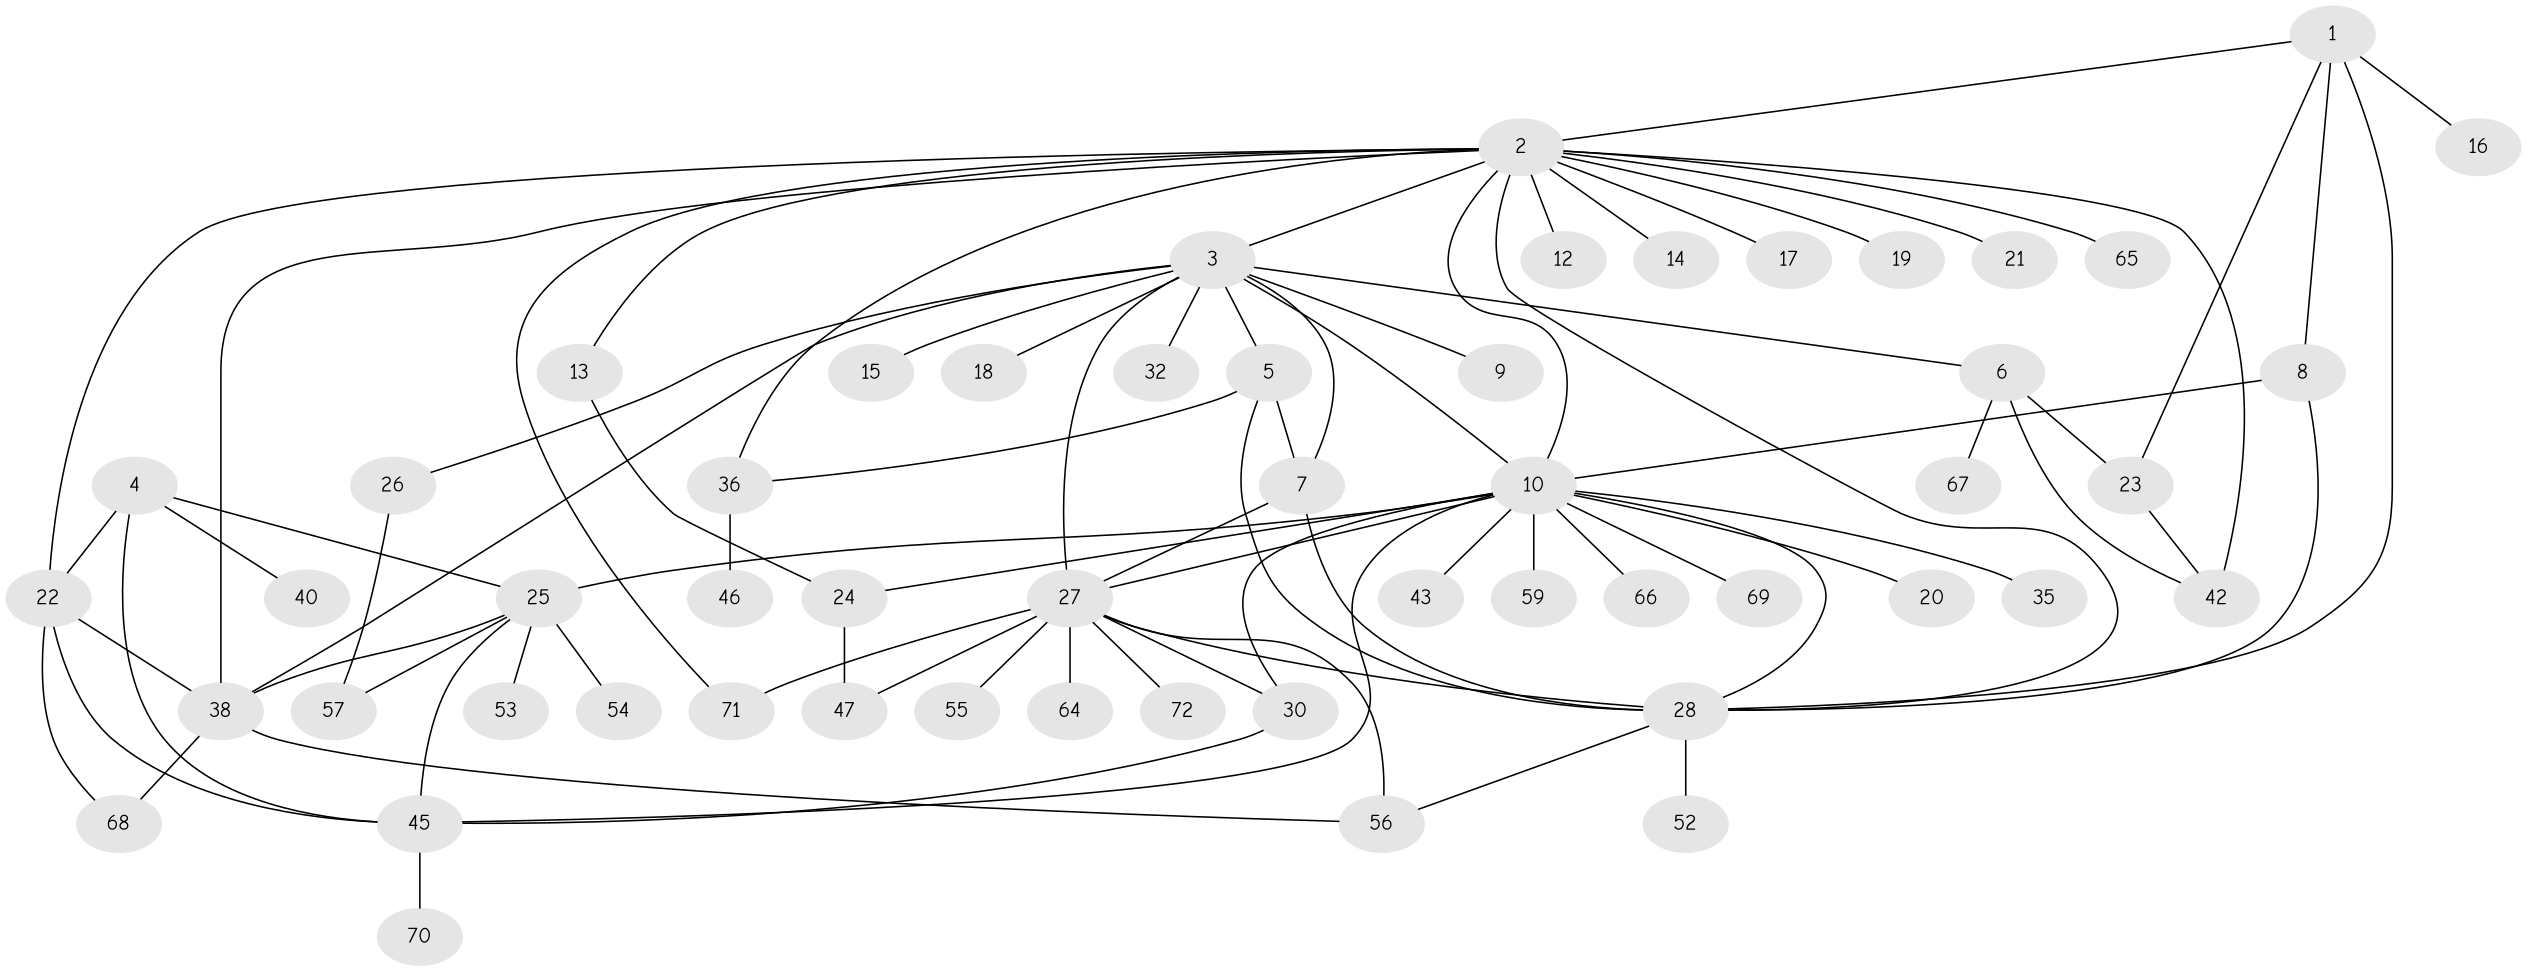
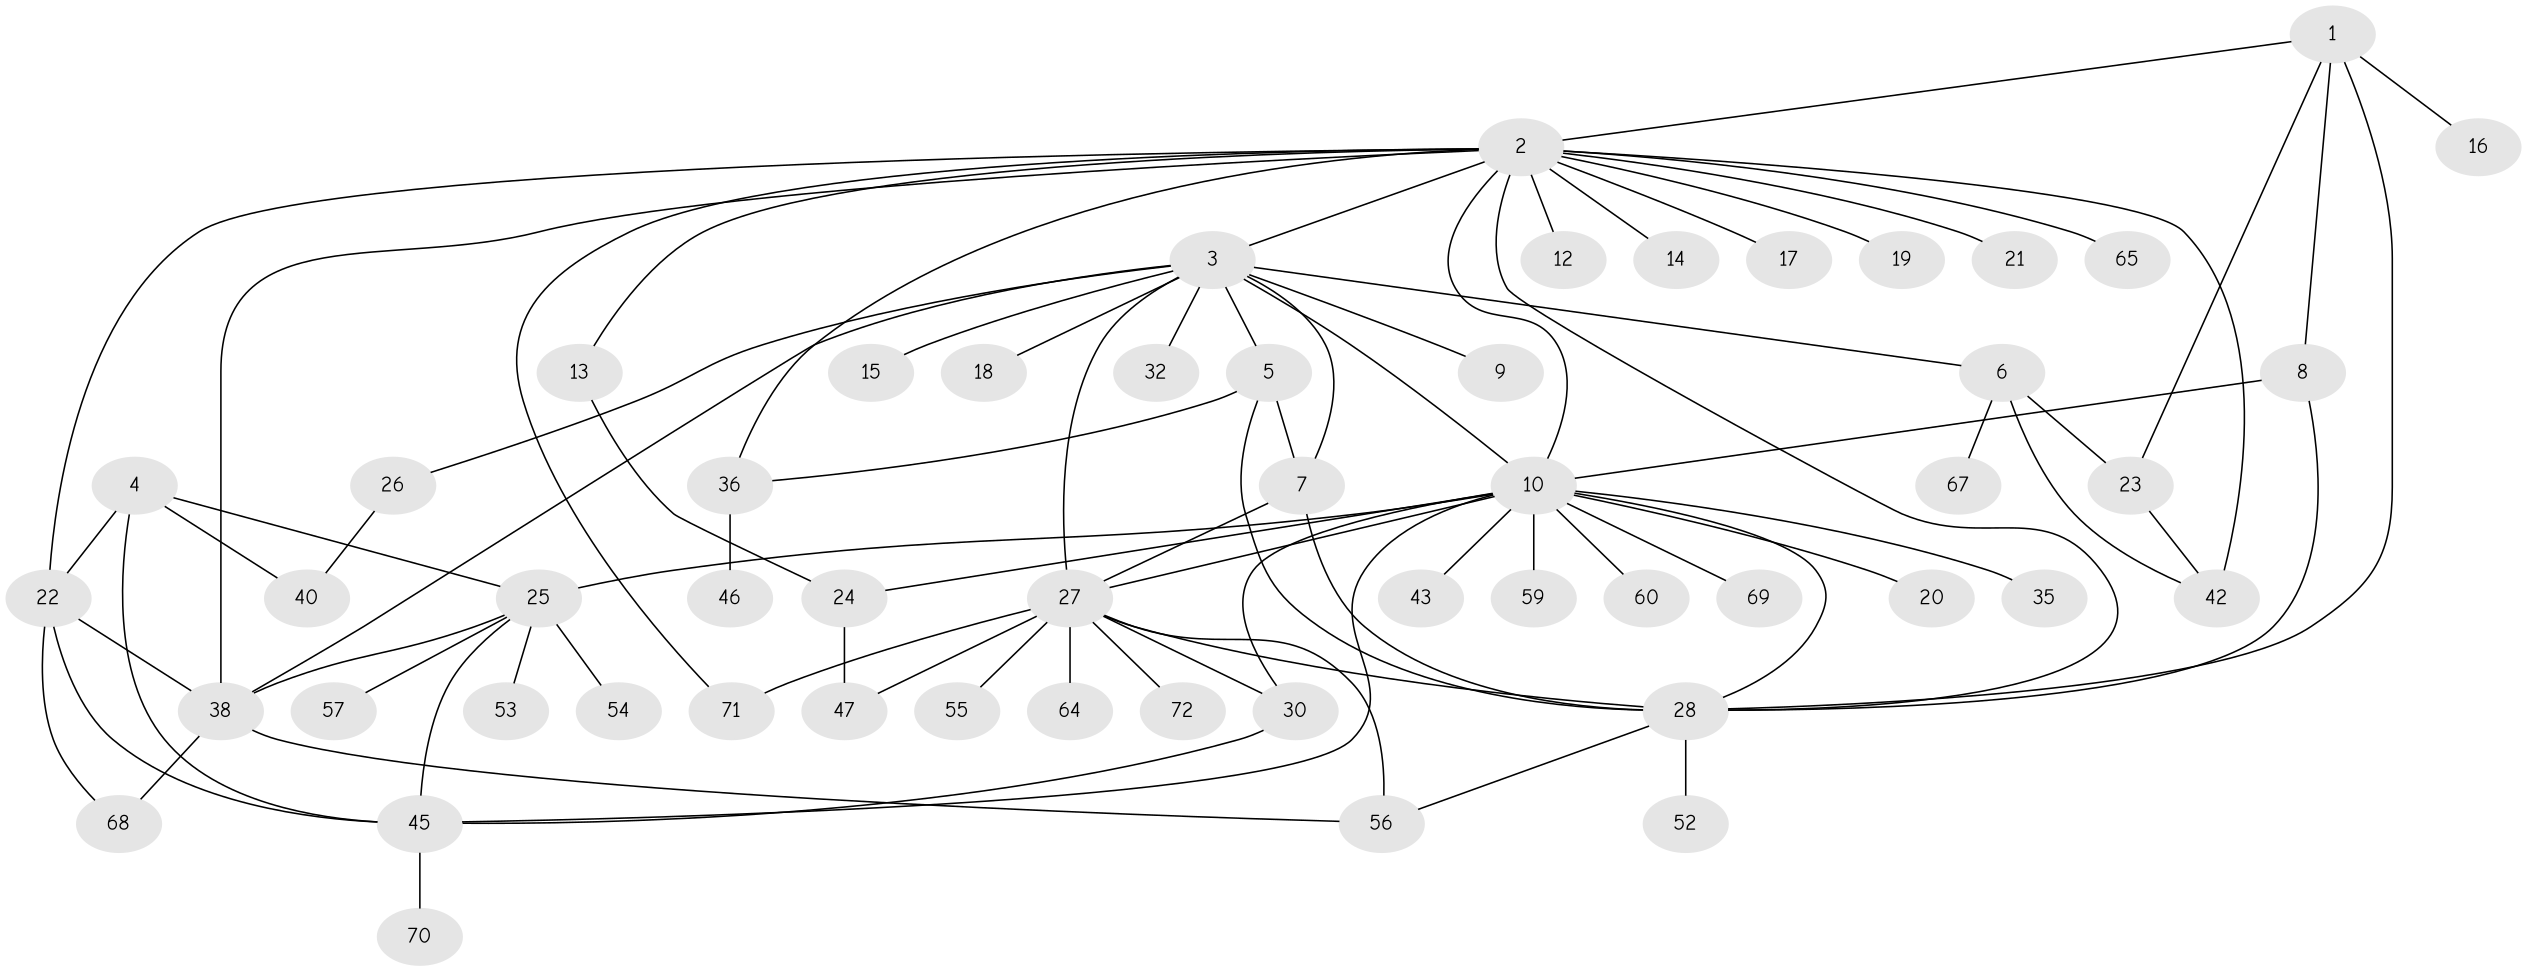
(1647, 598) -> (1647, 598)
(371, 600) -> (355, 536)
